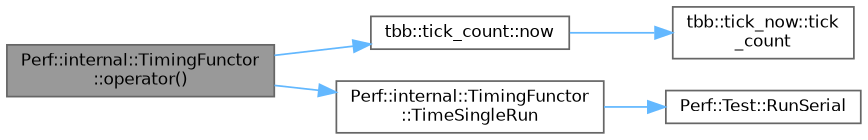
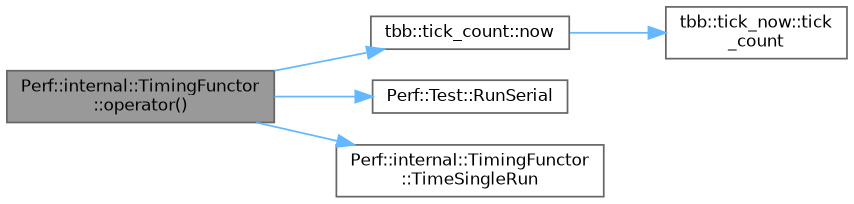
(626, 107) -> (315, 97)
